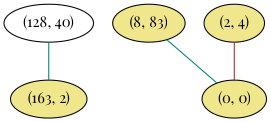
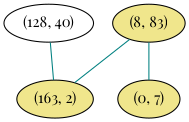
(234, 23) -> none
none -> (102, 61)
(234, 99) -> (149, 99)
